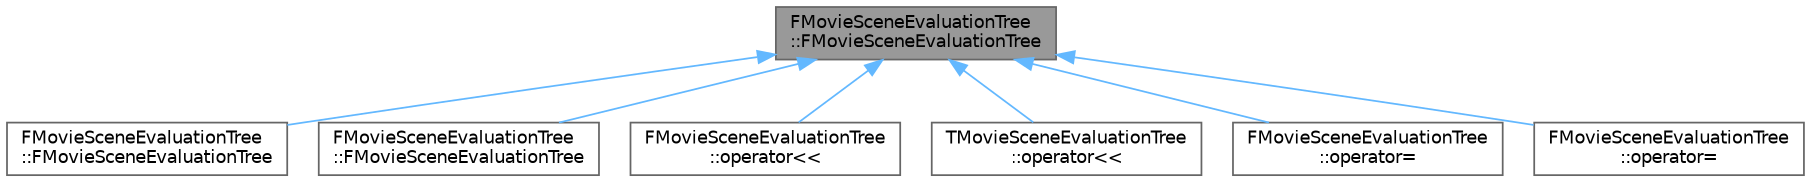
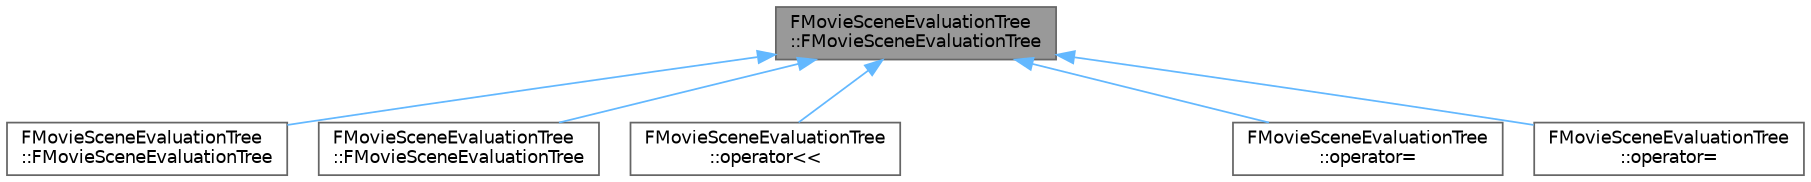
(1067, 149) -> none
